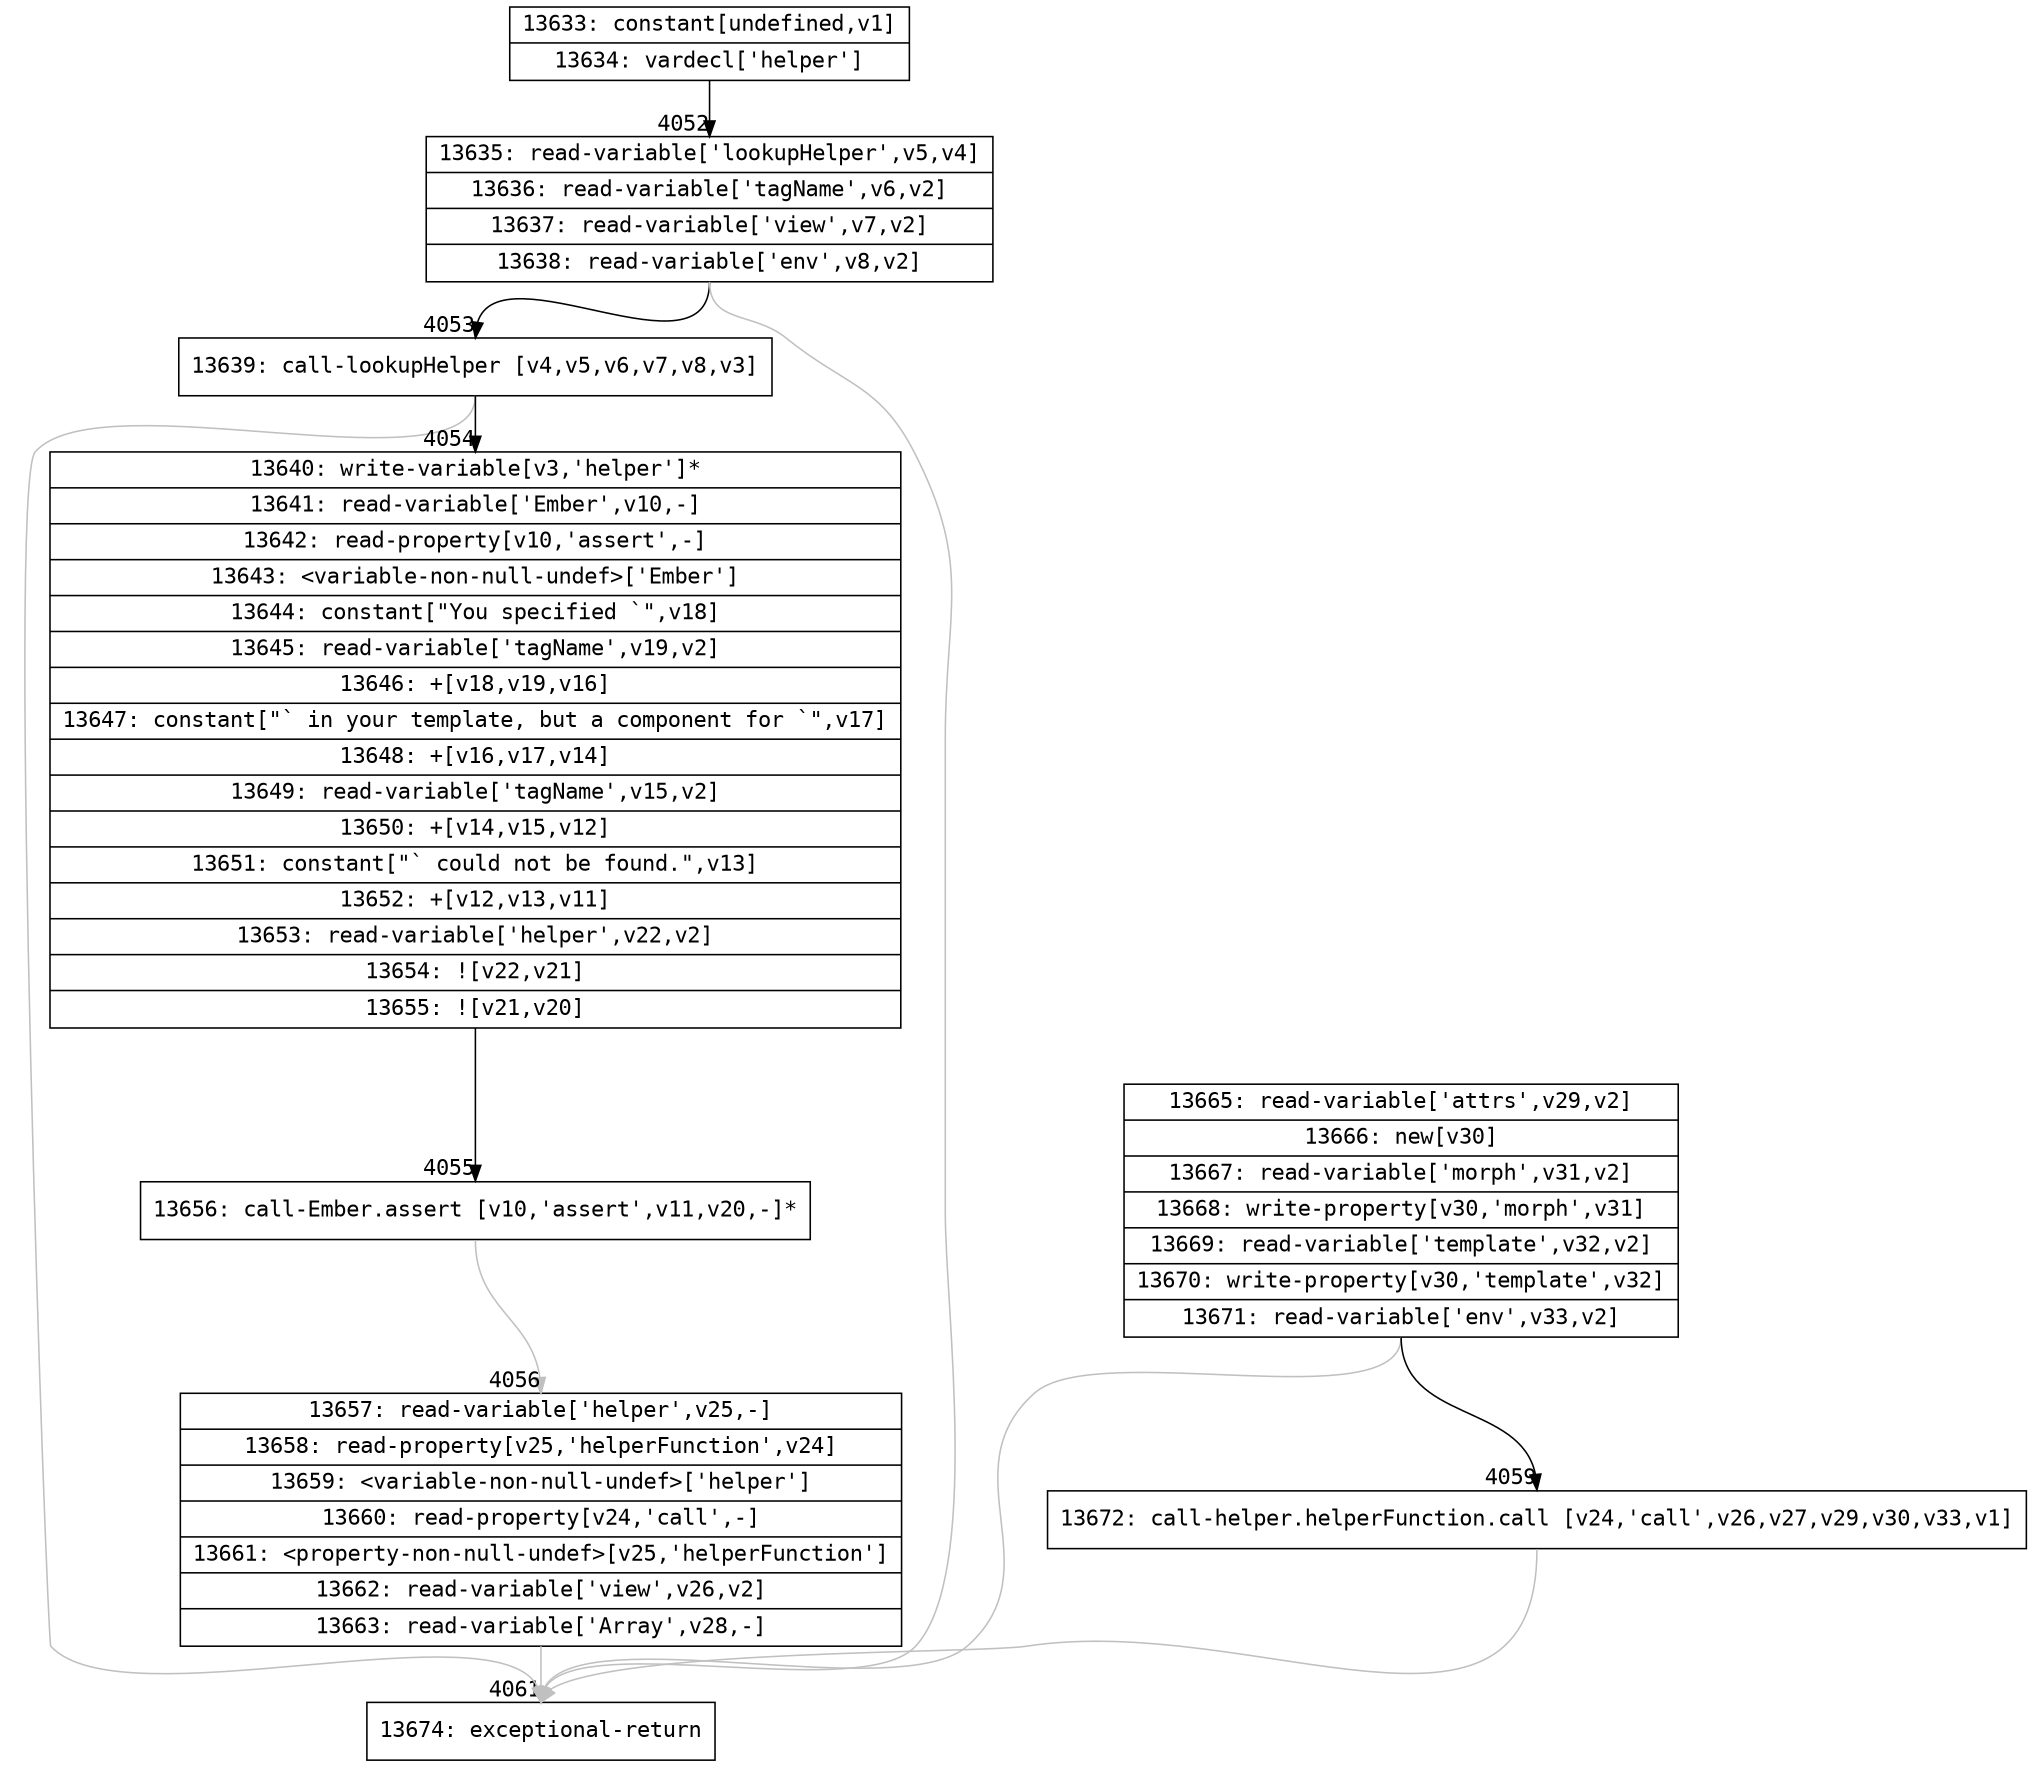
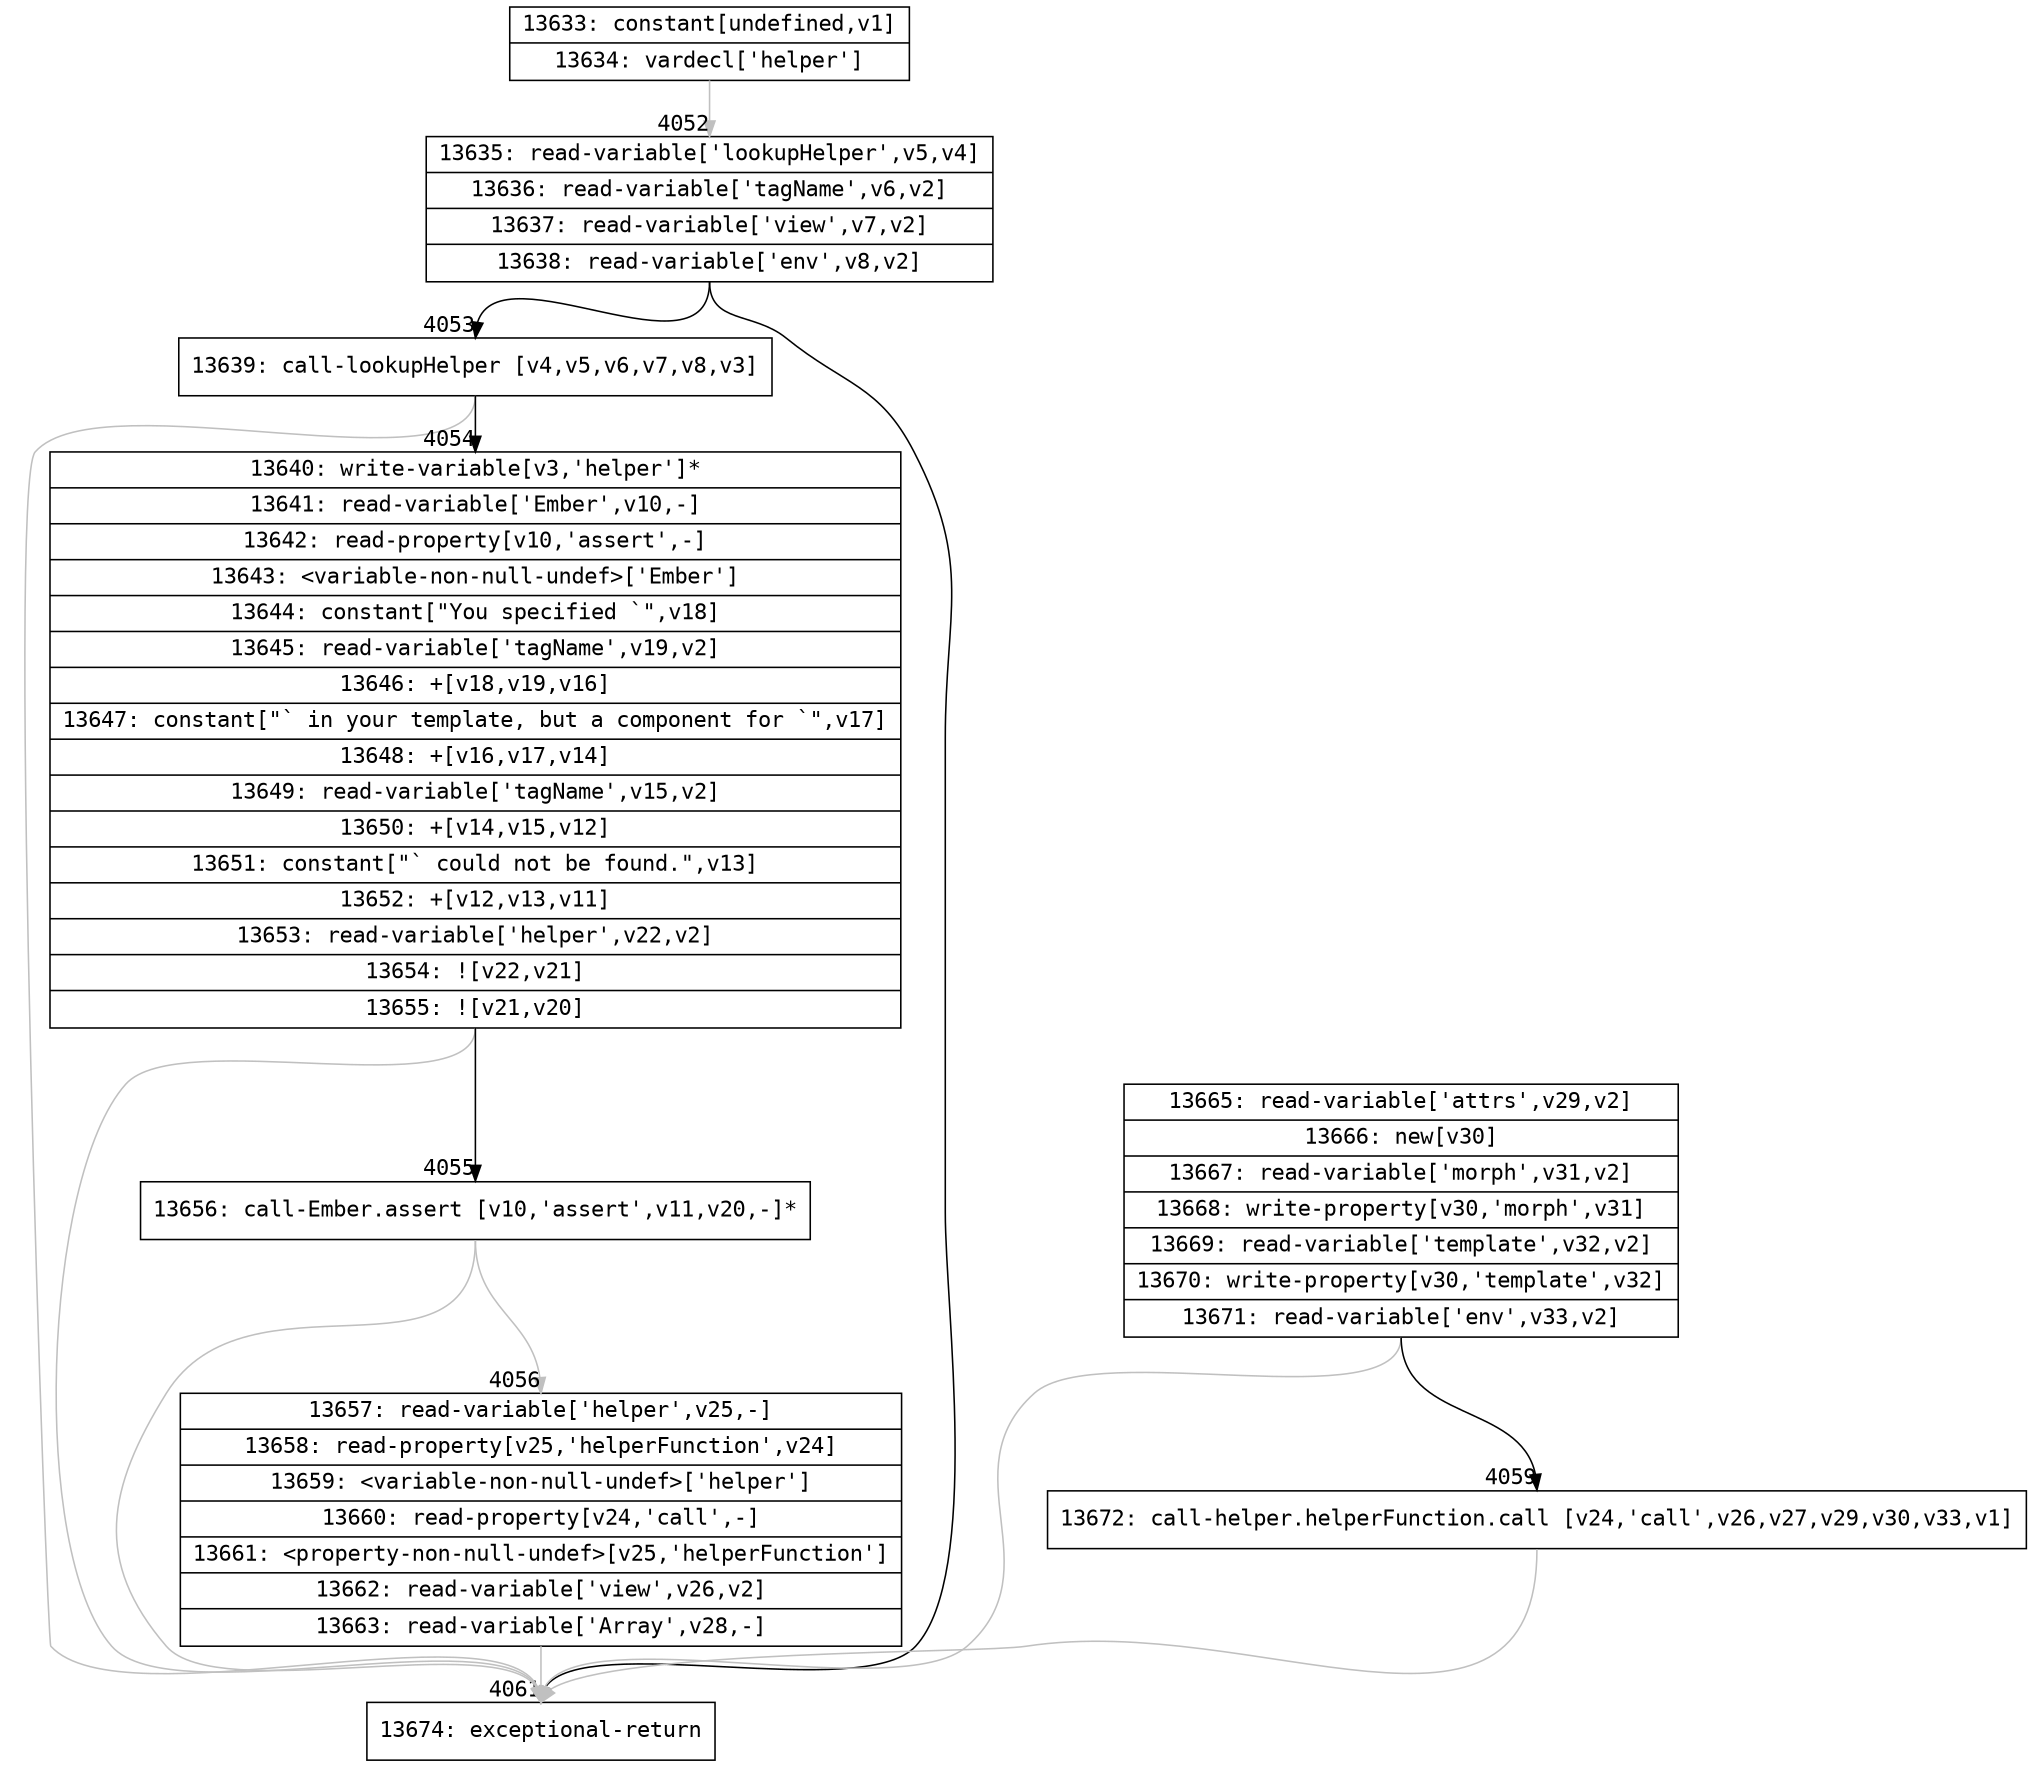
(710, 101) -> (710, 101)
(945, 1102) -> (945, 1102)
none -> (57, 1398)
none -> (117, 1522)
